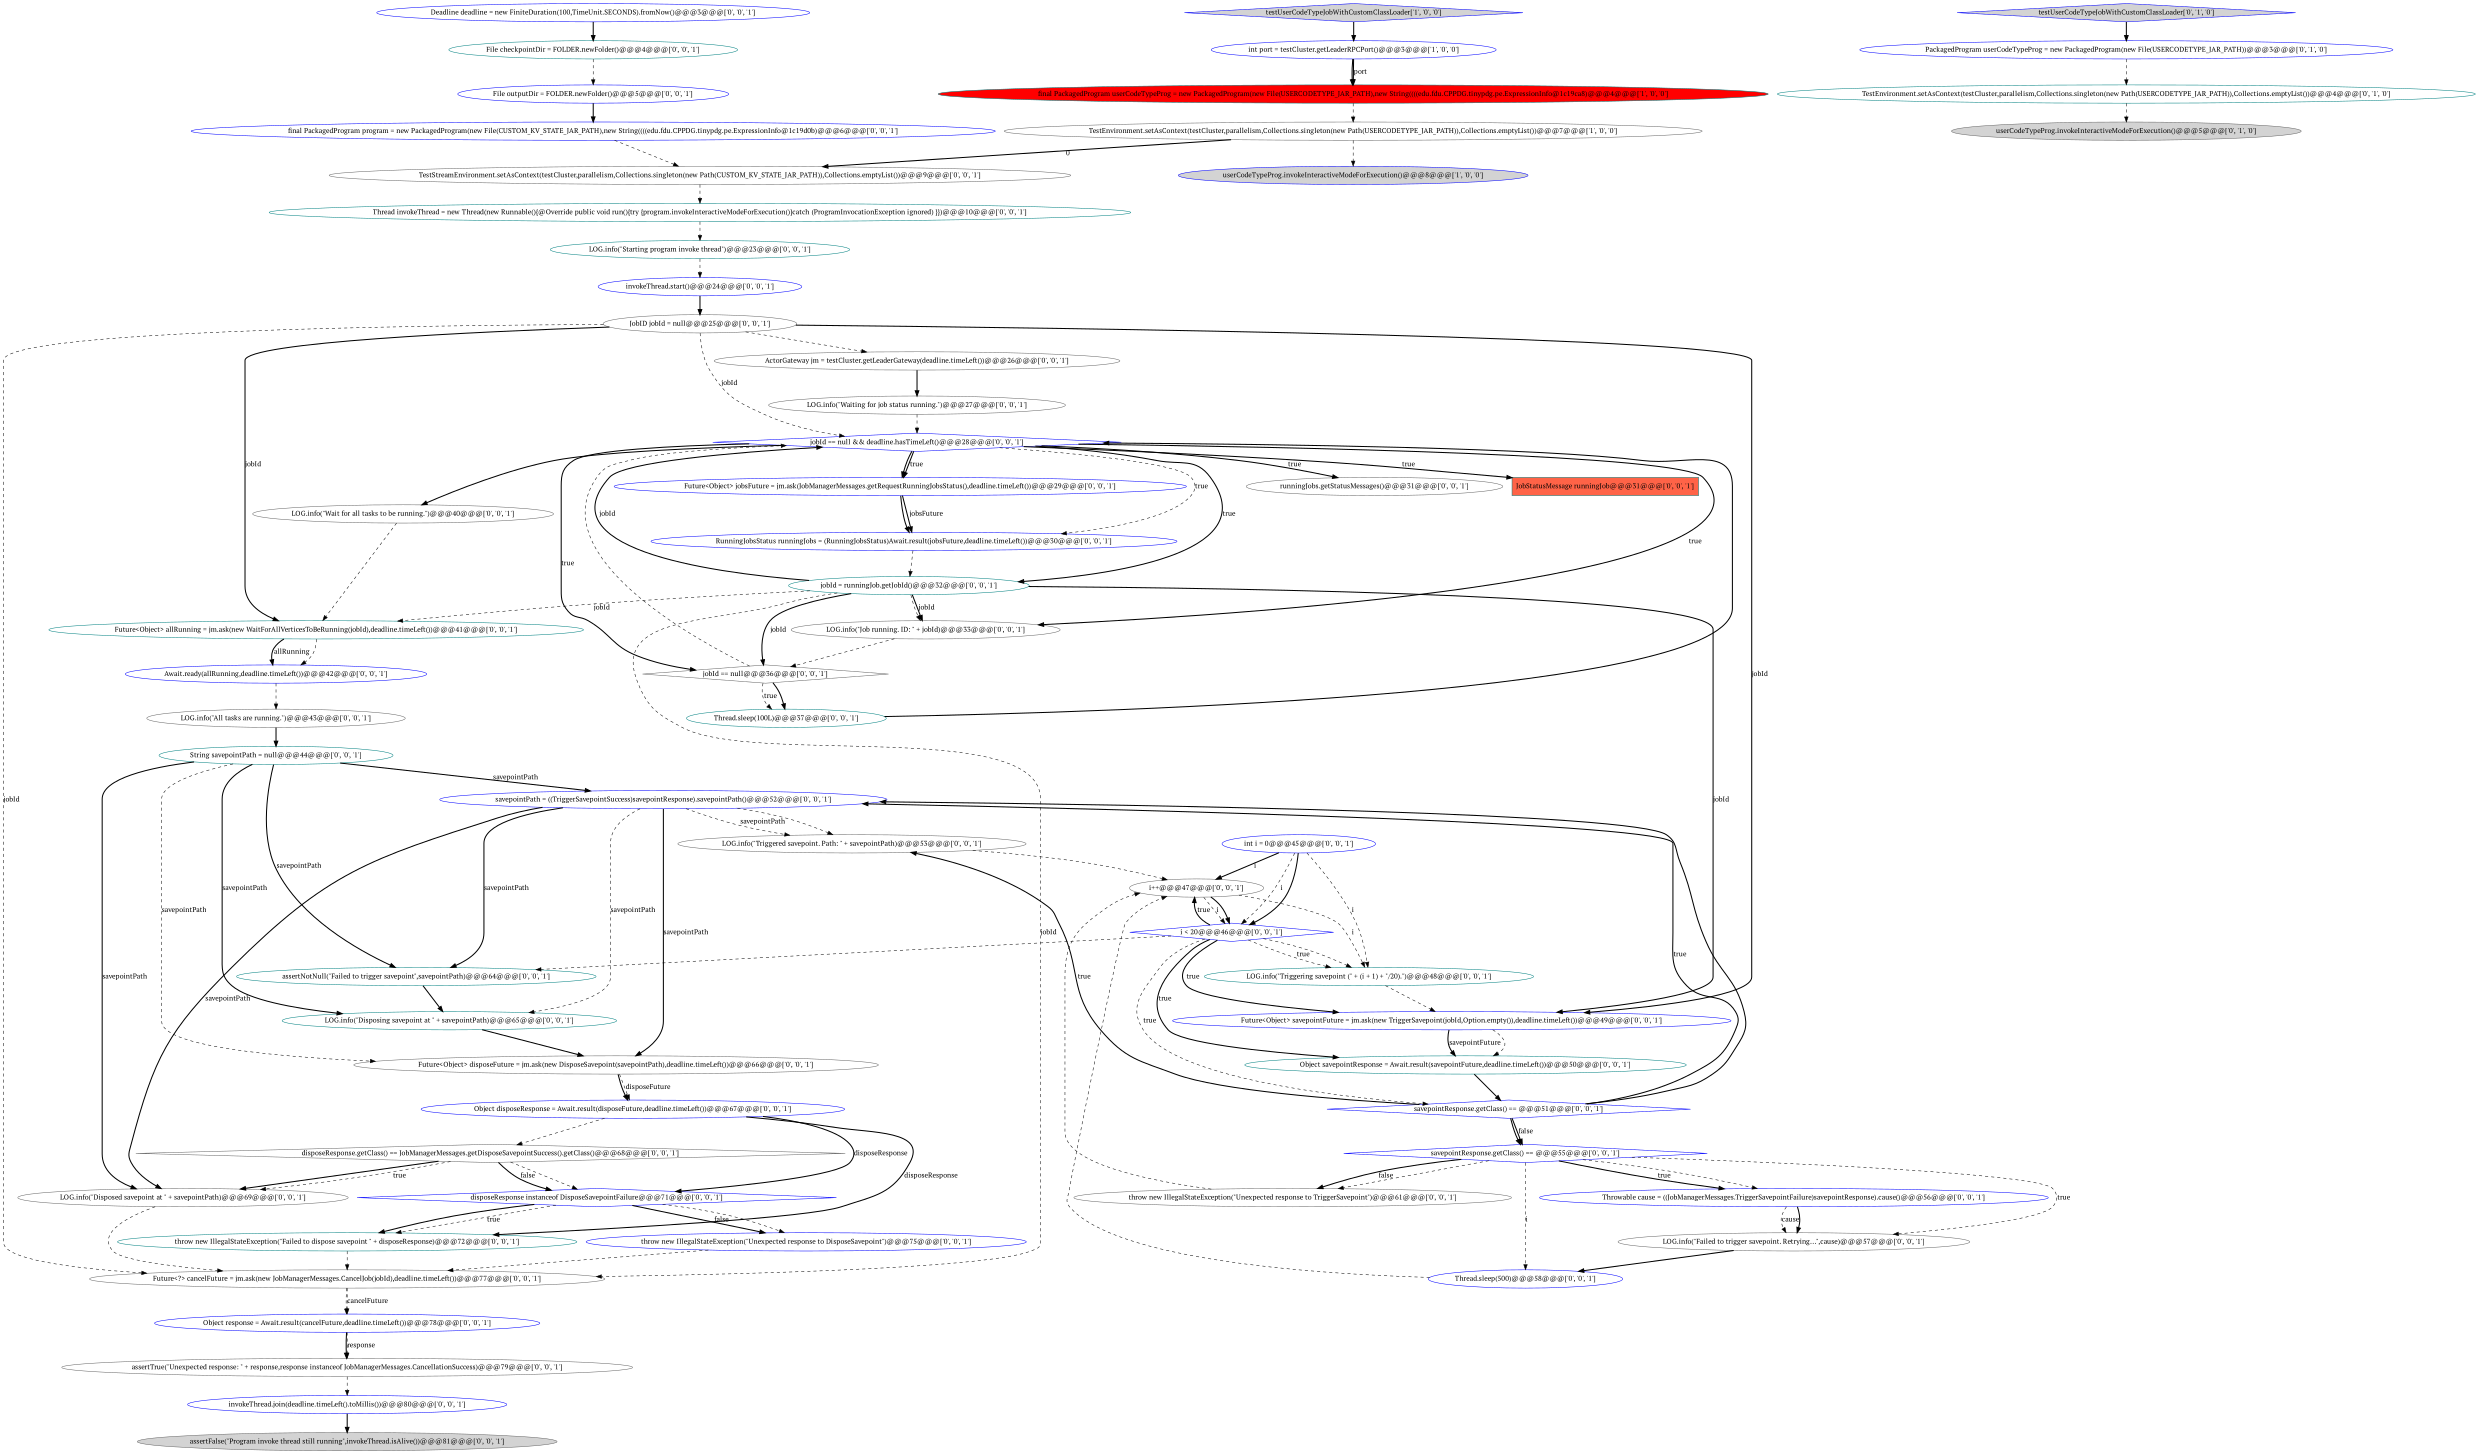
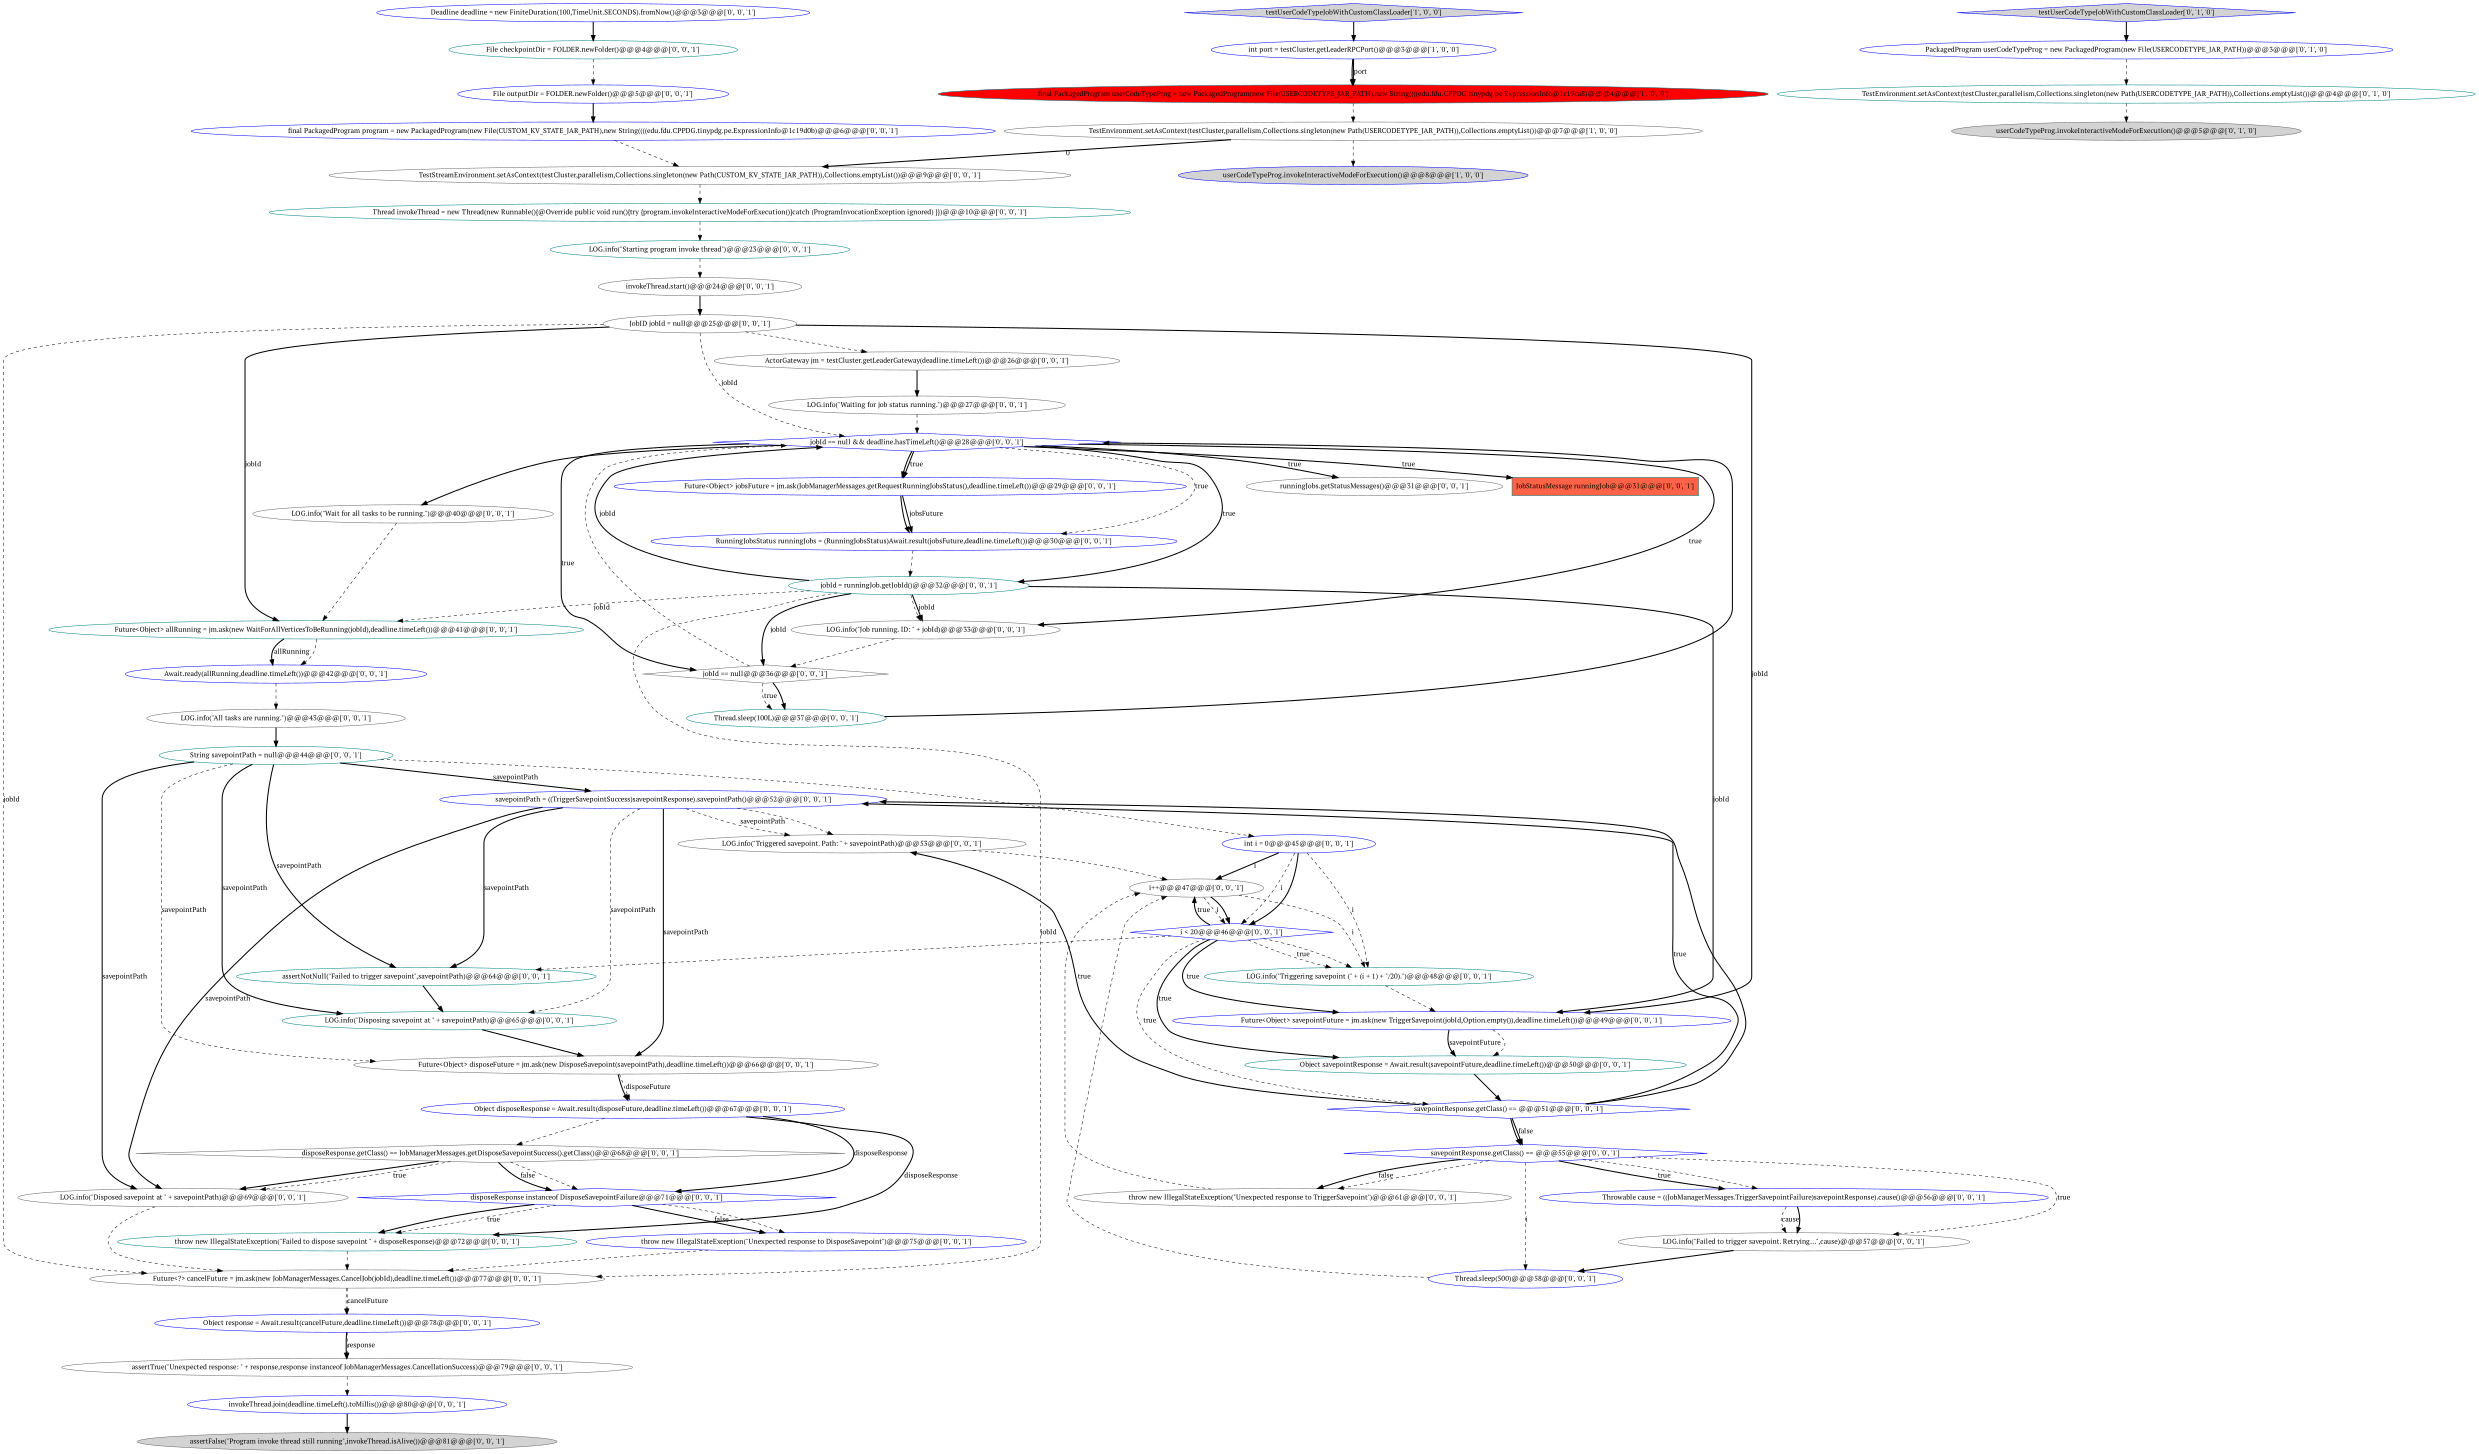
(700, 287) -> (700, 287)
none -> (816, 784)
